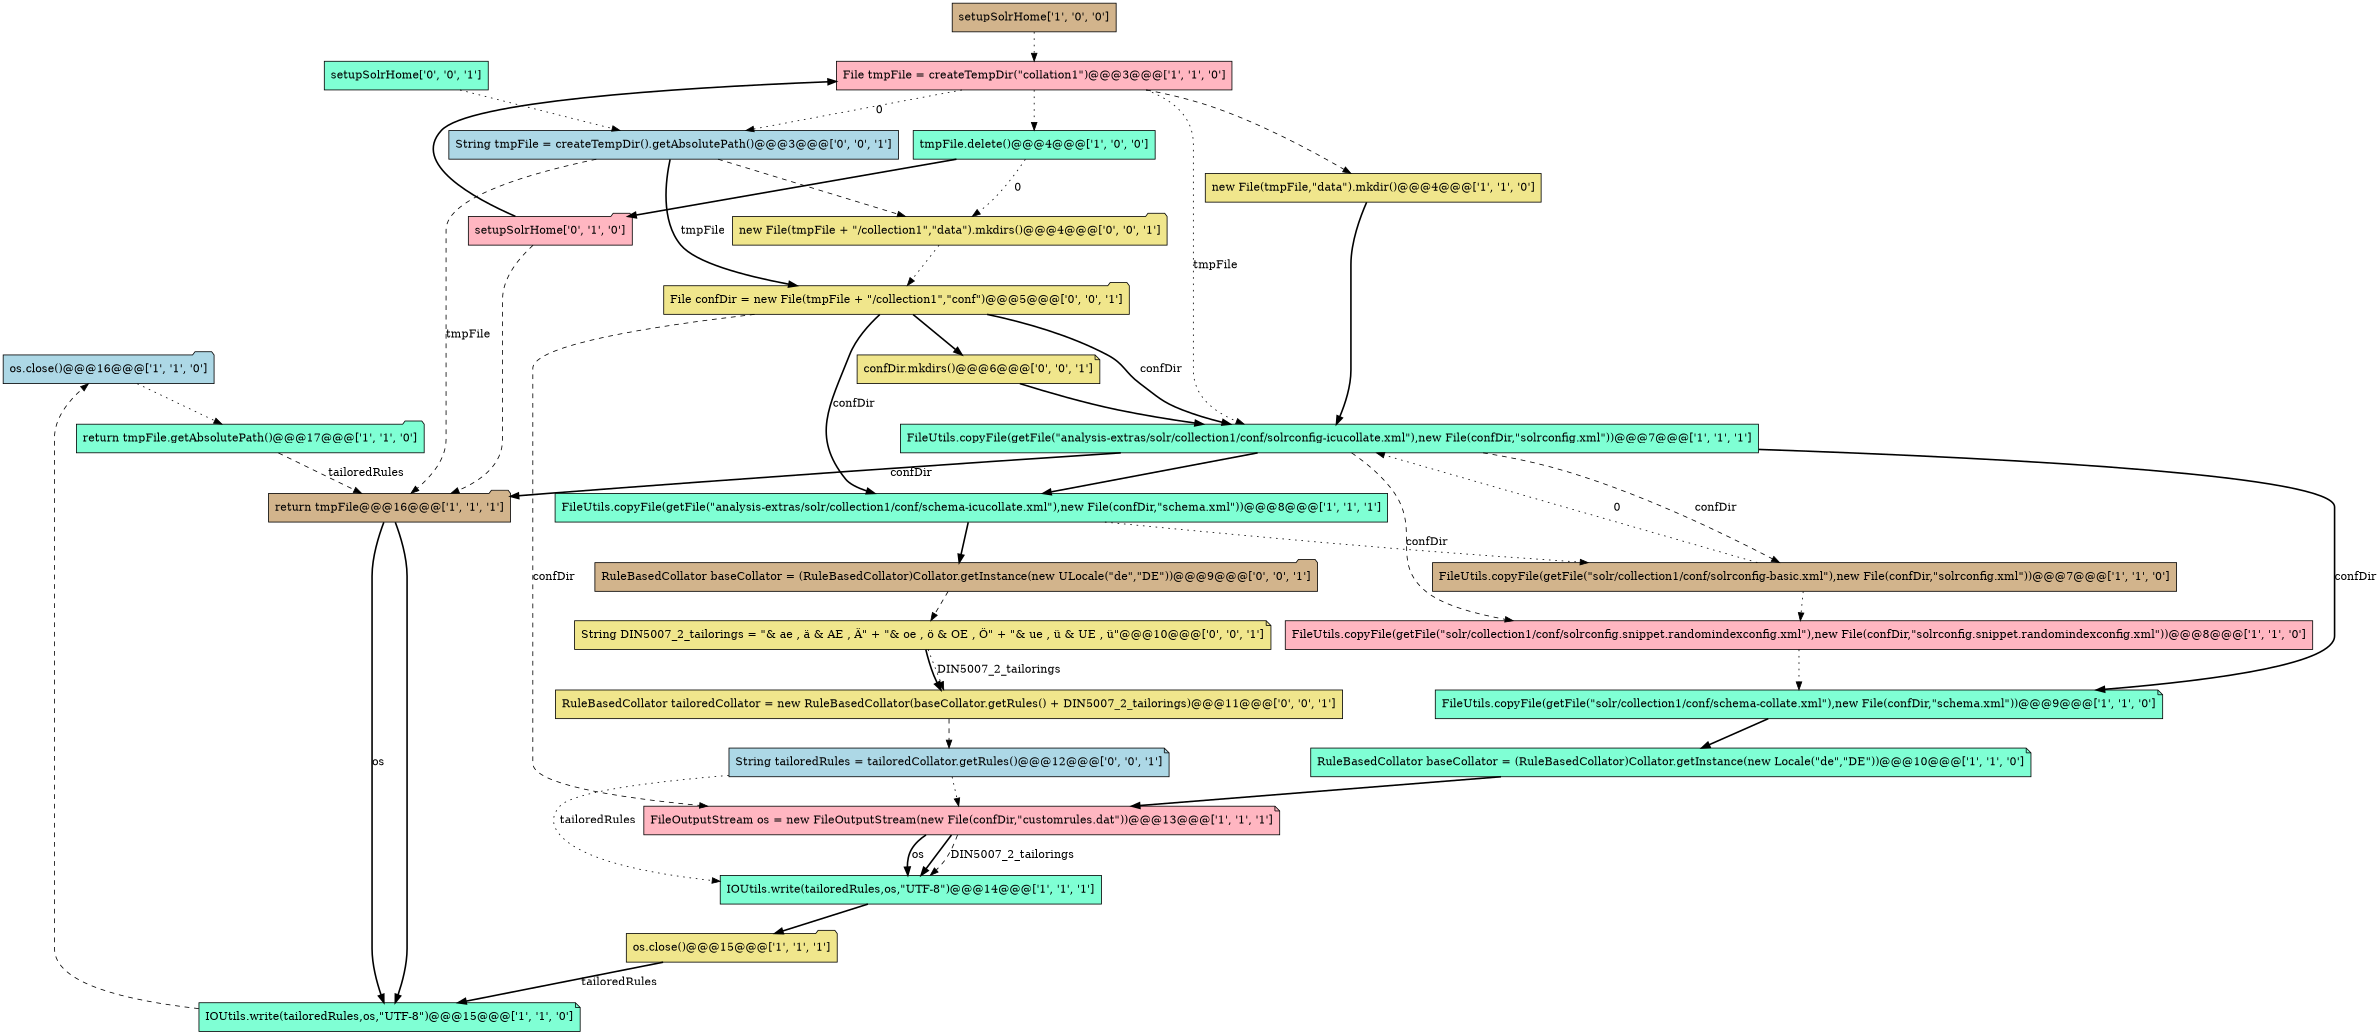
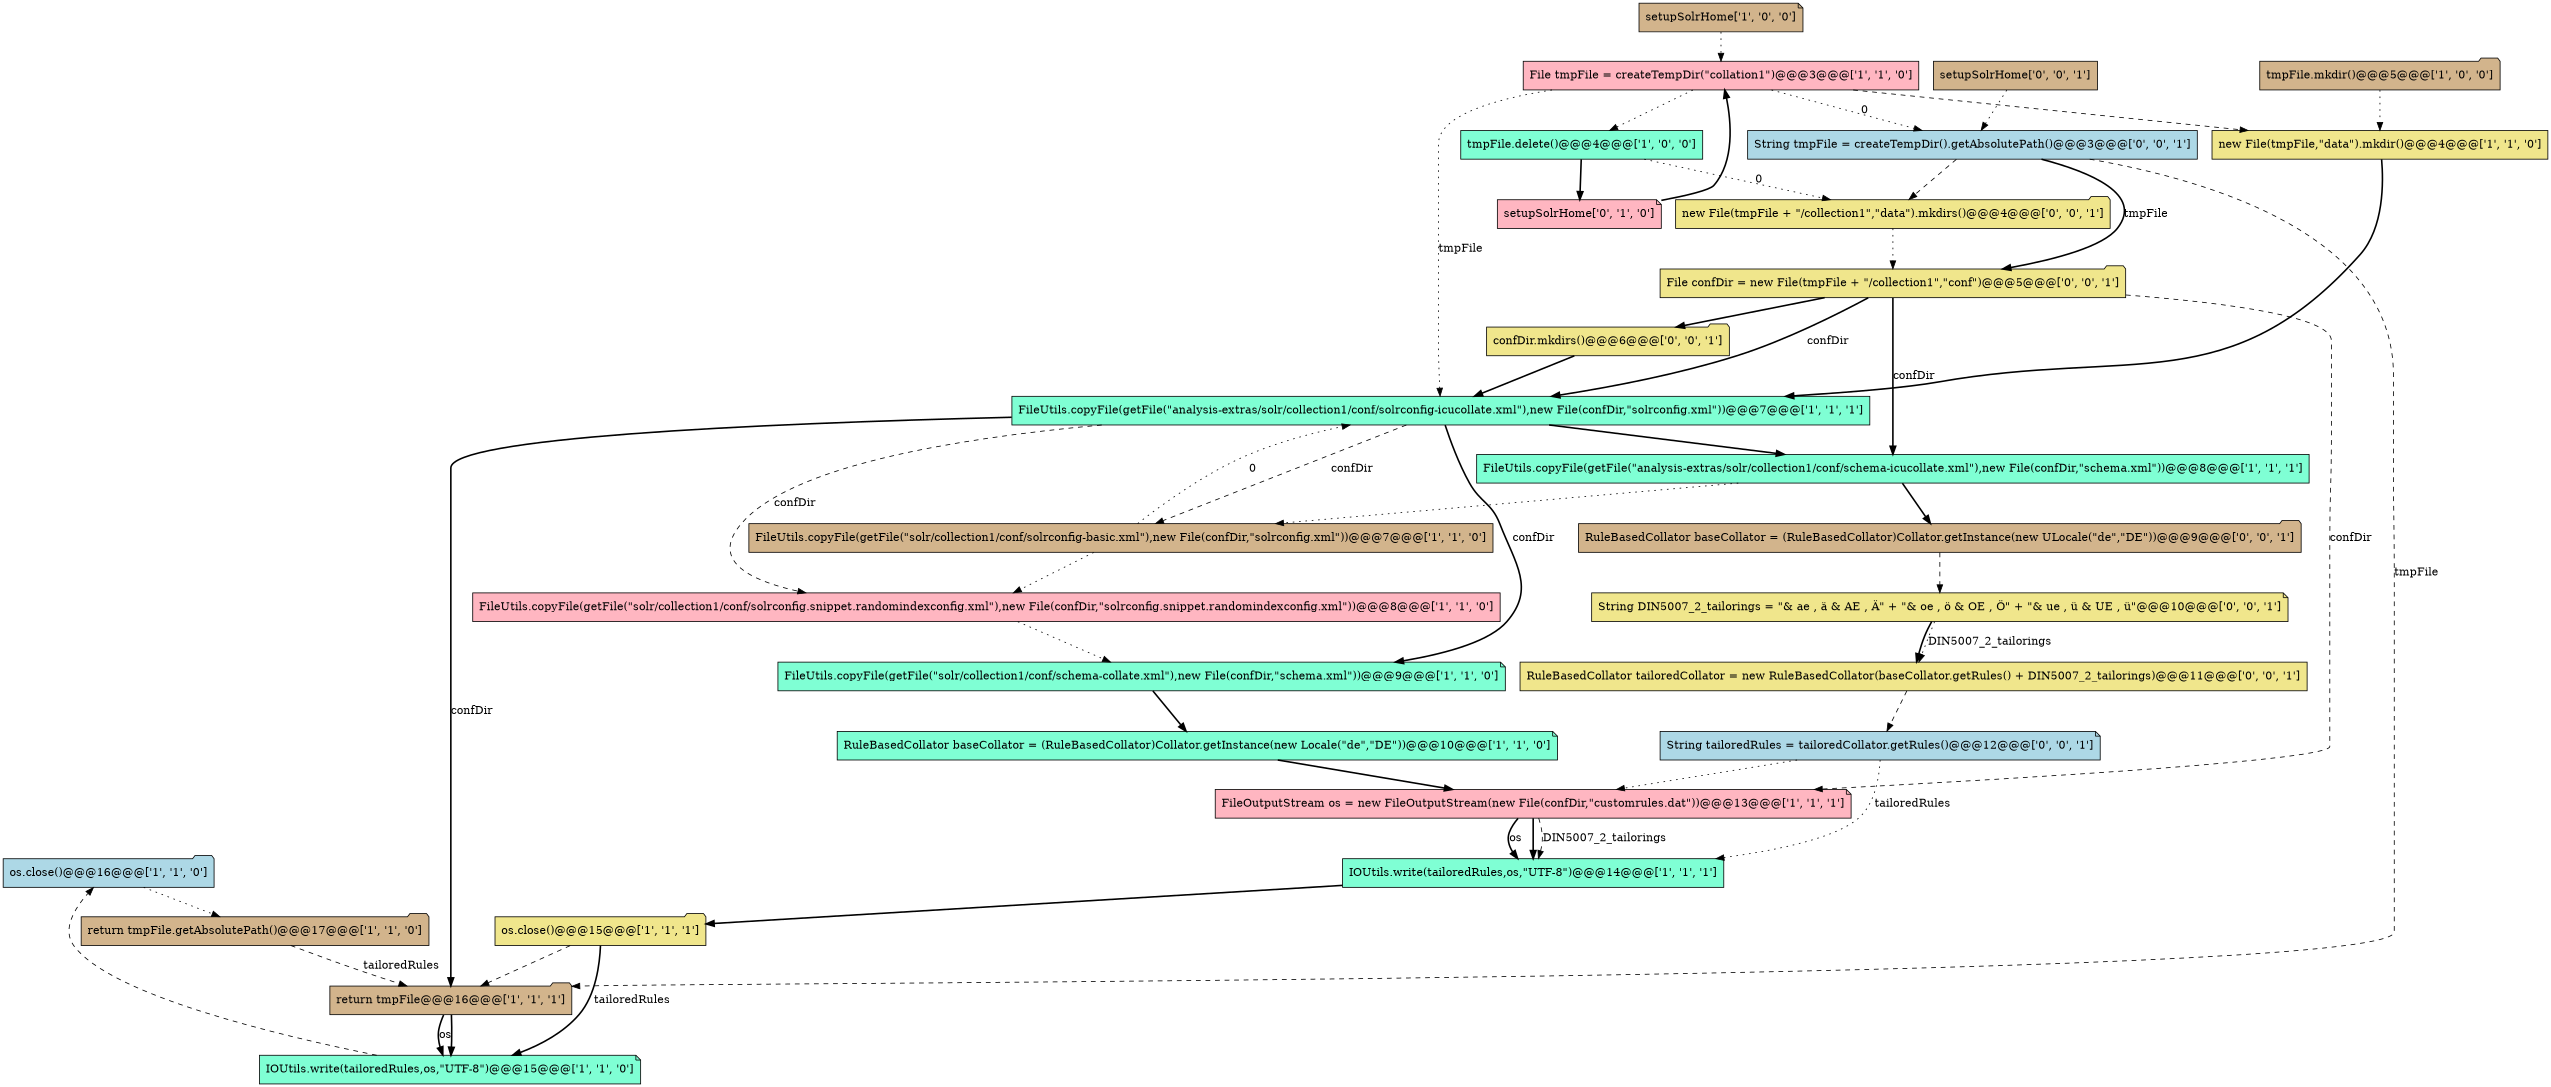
(1034, 18) -> (1721, 18)
(406, 76) -> (2015, 76)
none -> (2380, 76)
(550, 231) -> (1579, 214)
(978, 369) -> (1608, 341)
(503, 373) -> (529, 964)
(250, 439) -> (255, 931)
